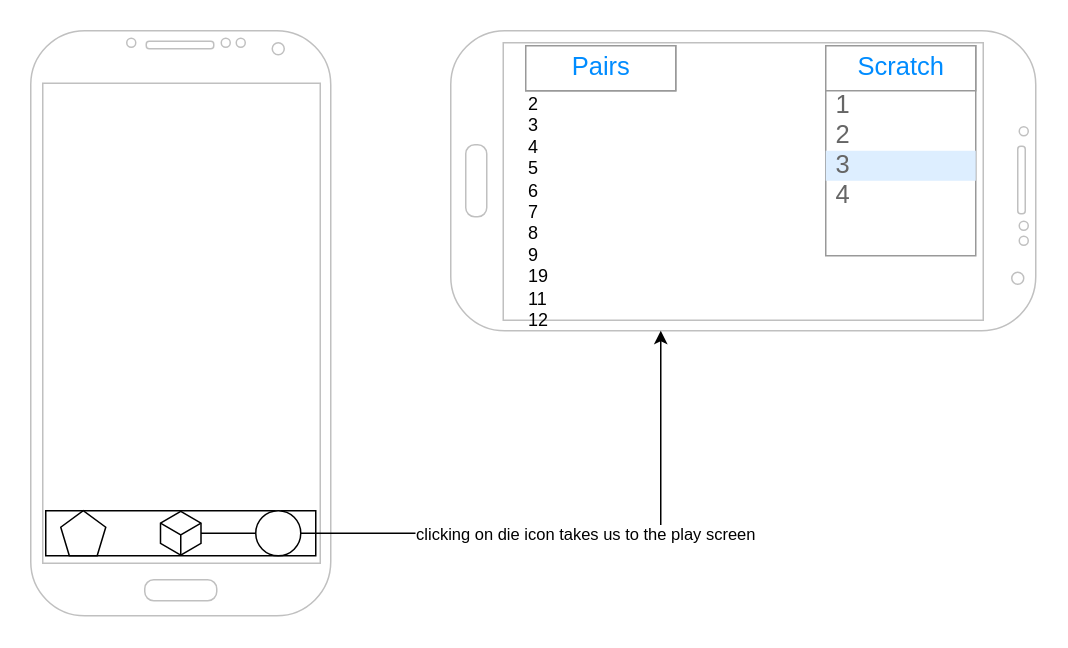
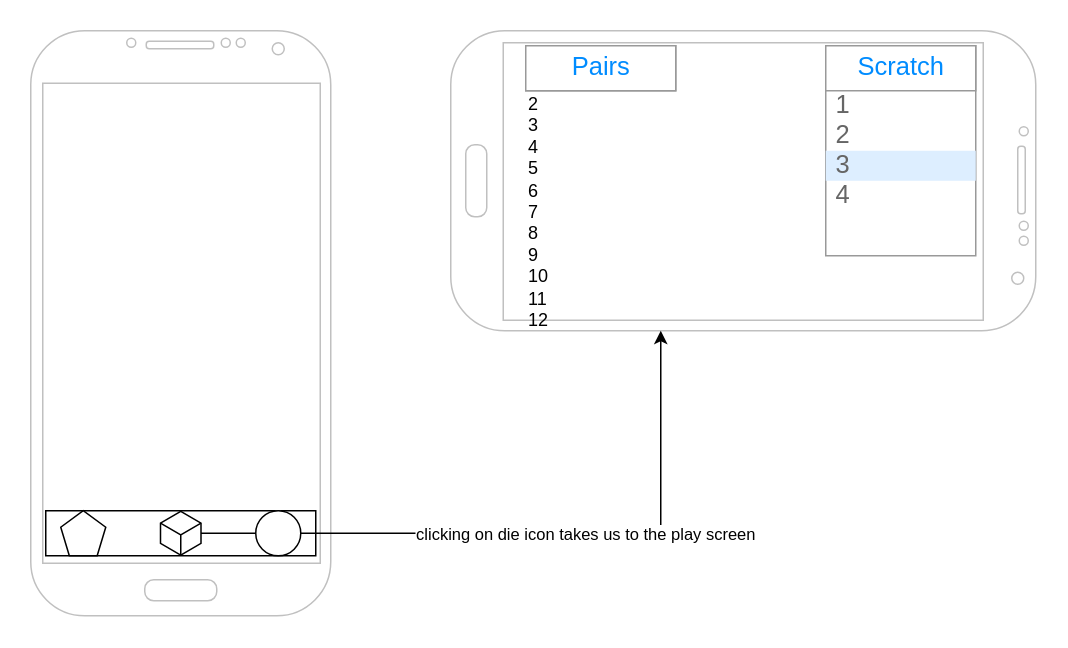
(539, 213) -> (539, 213)
